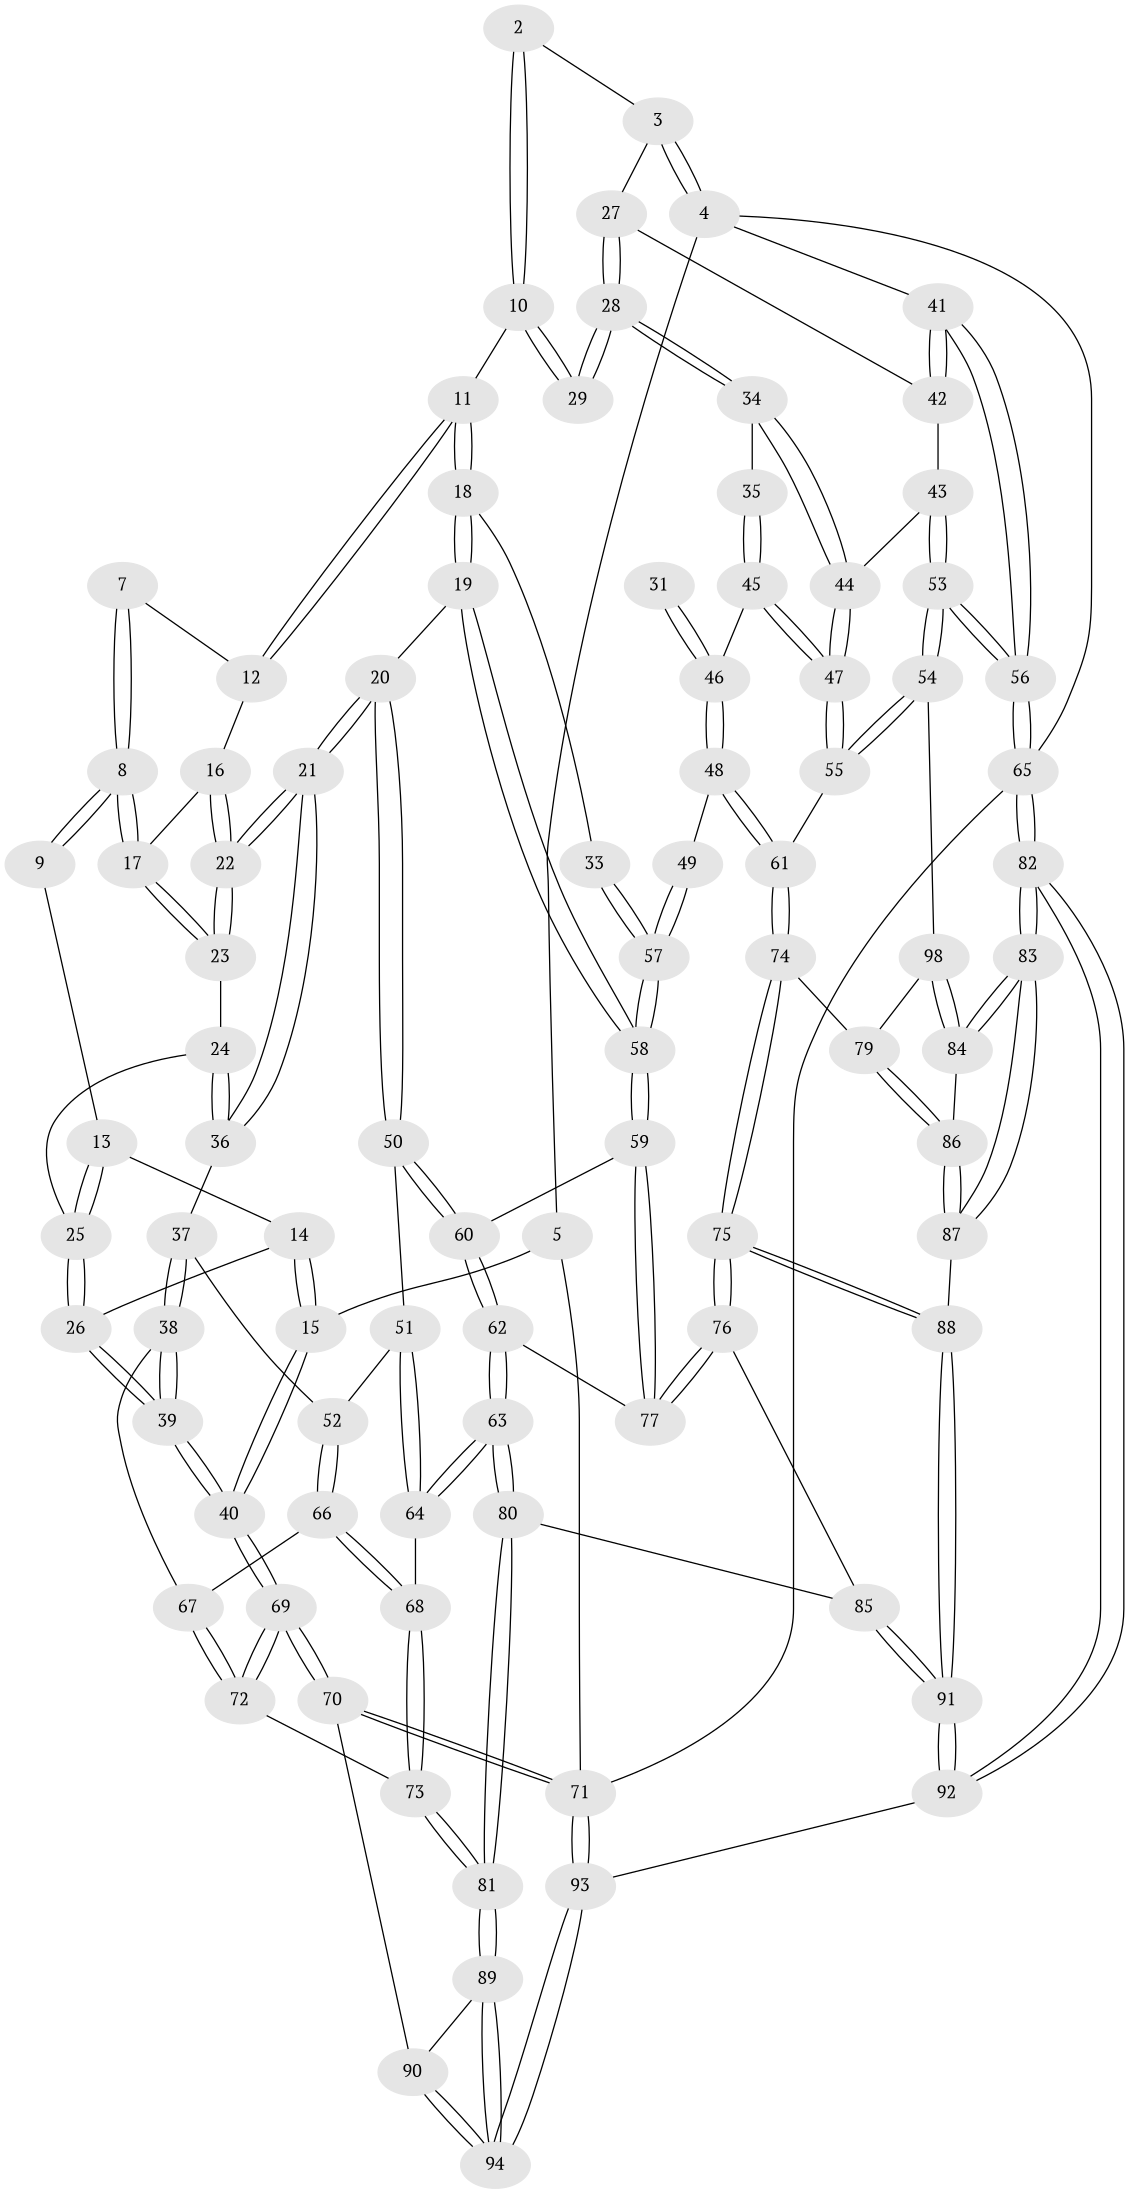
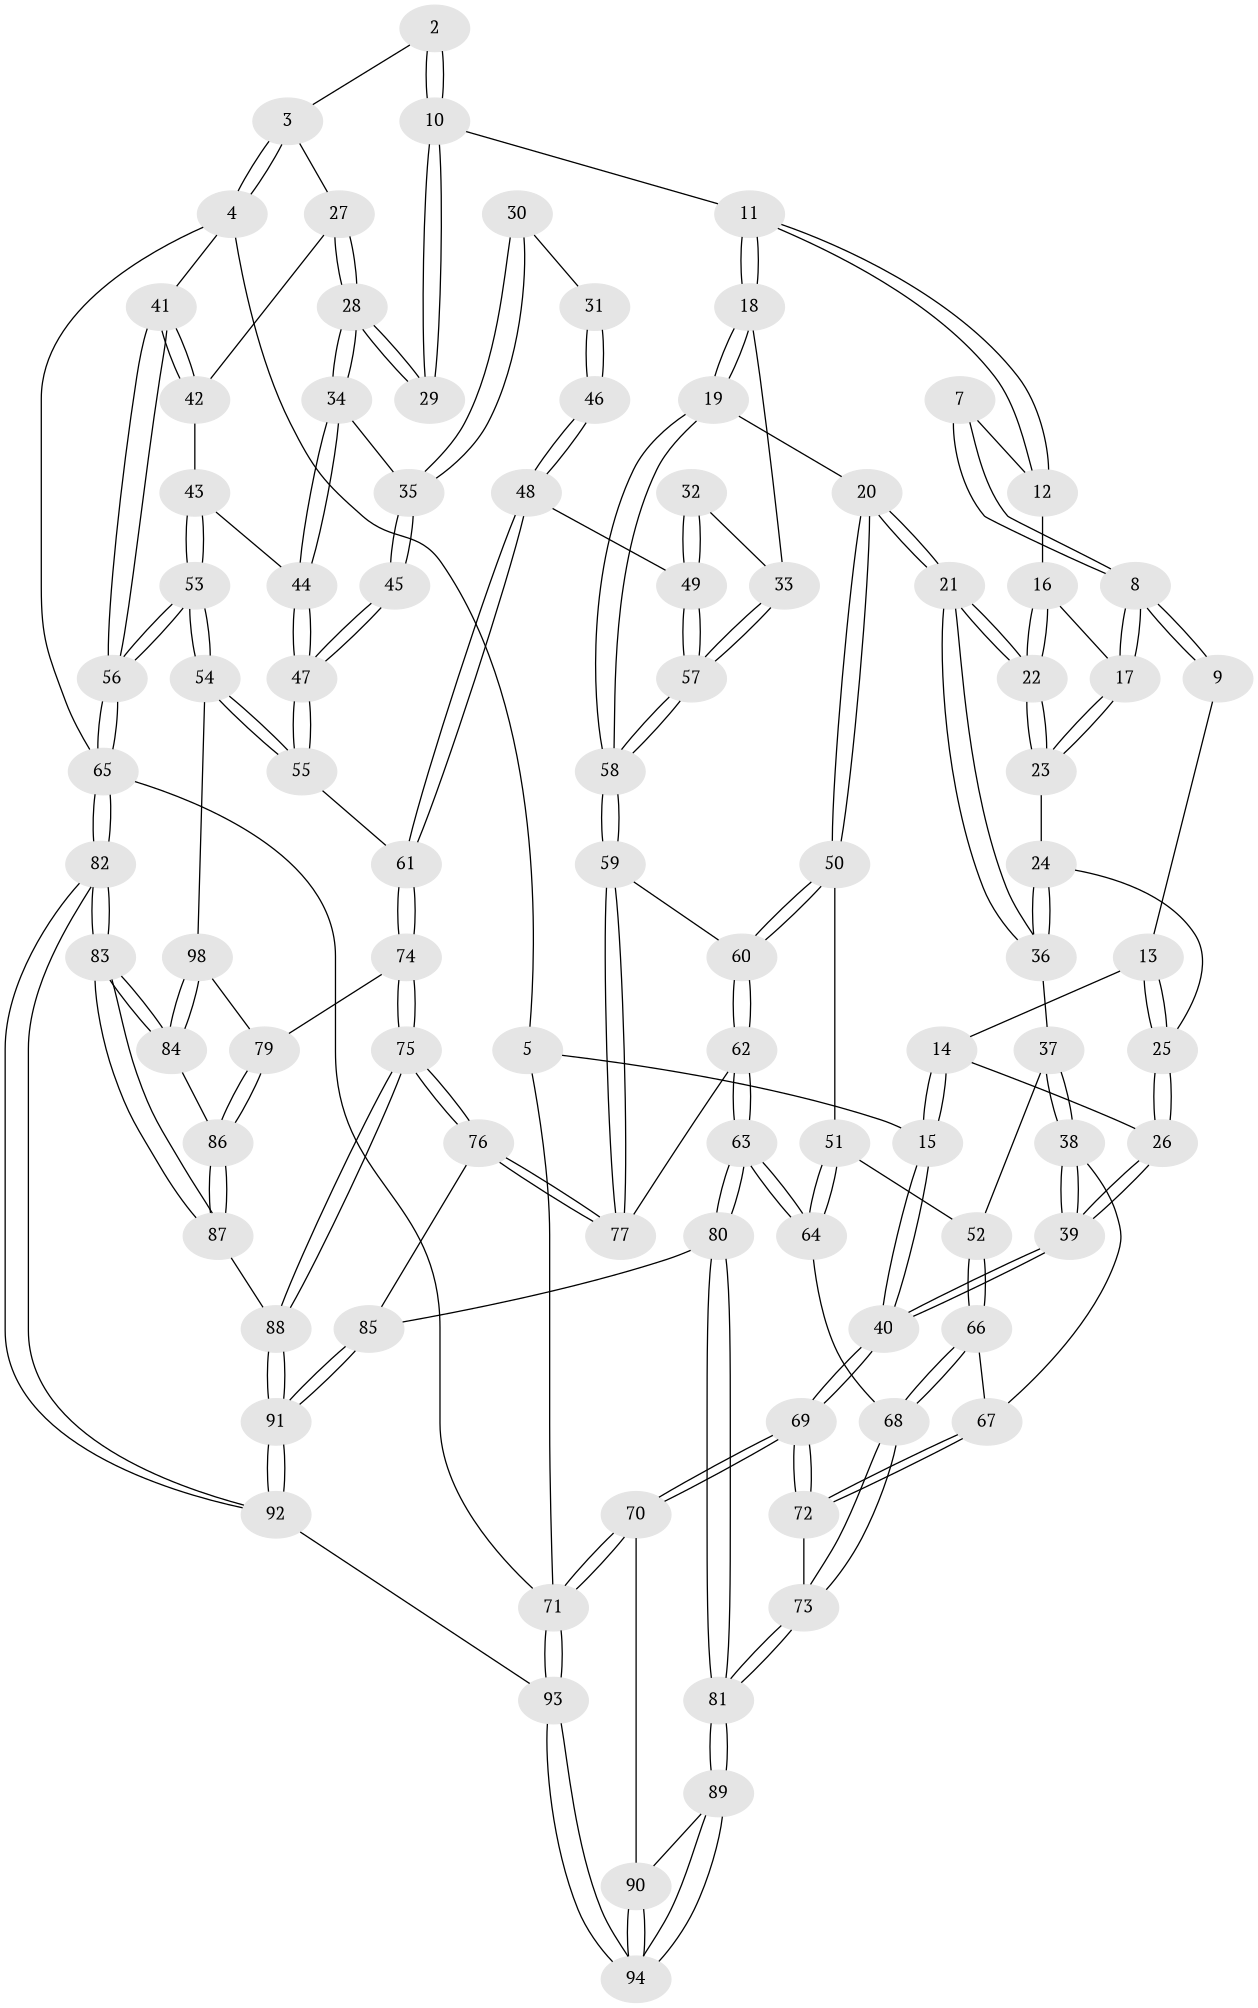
none -> (517, 214)
none -> (692, 493)
(733, 632) -> none
